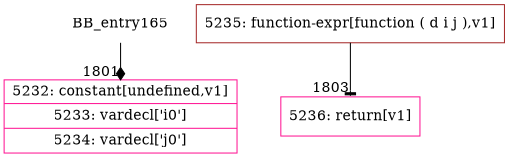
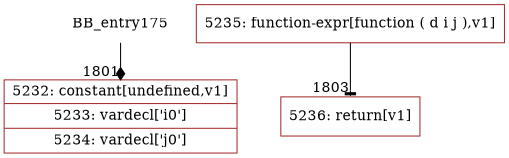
(121, 24) -> (121, 24)
(121, 116) -> (121, 116)
(350, 116) -> (350, 116)
